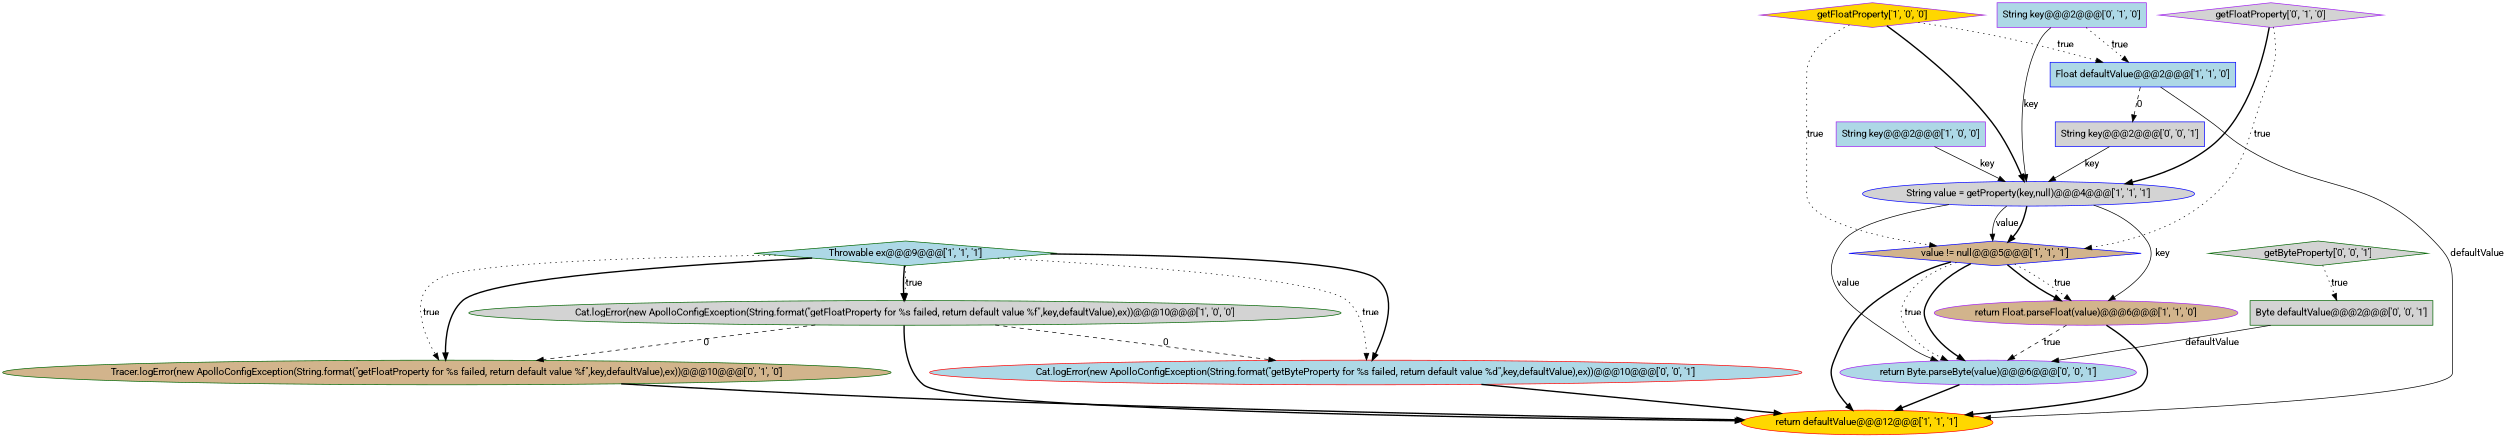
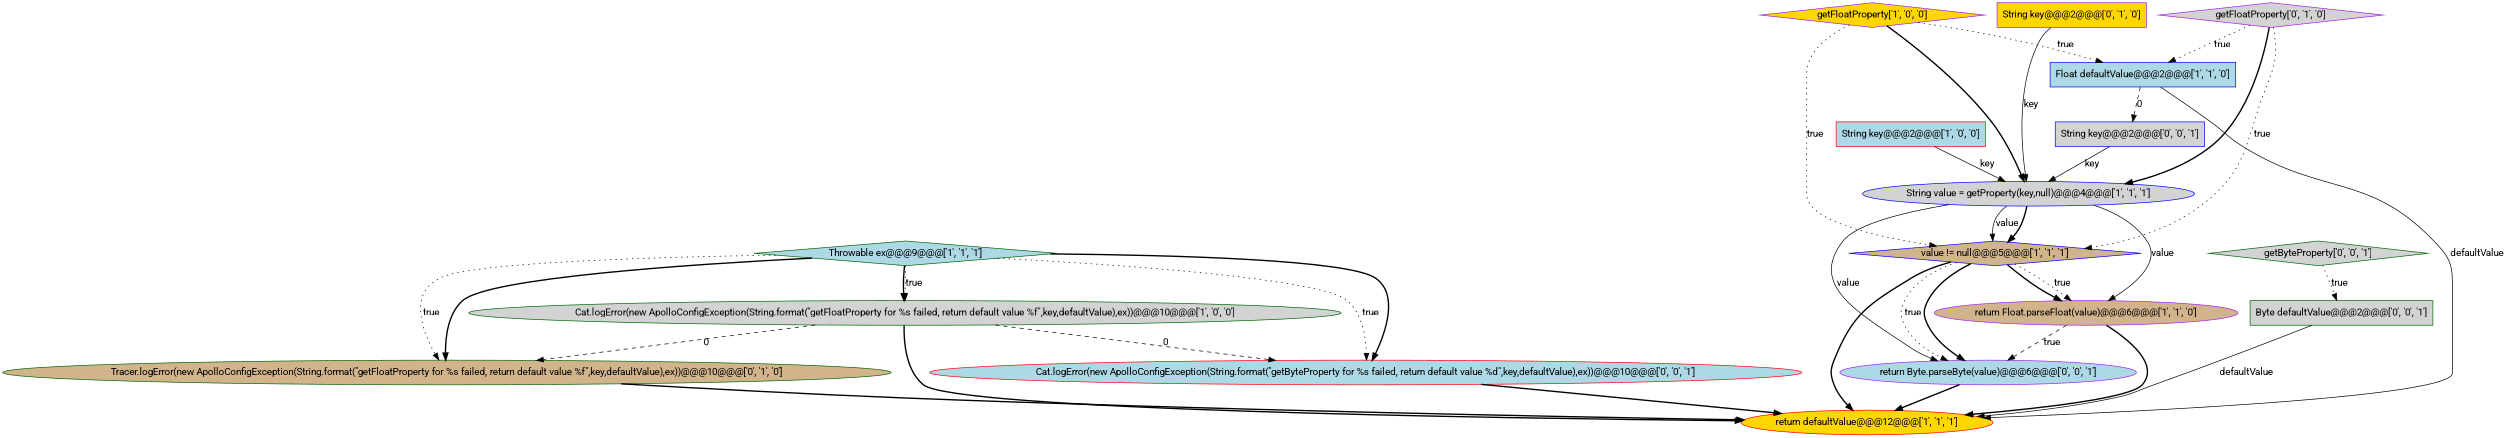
(2072, 15) -> (2072, 15)
(2105, 43) -> (2213, 42)
(1911, 134) -> (1911, 134)
(2163, 253) -> (2163, 253)
(2165, 343) -> (2152, 386)
